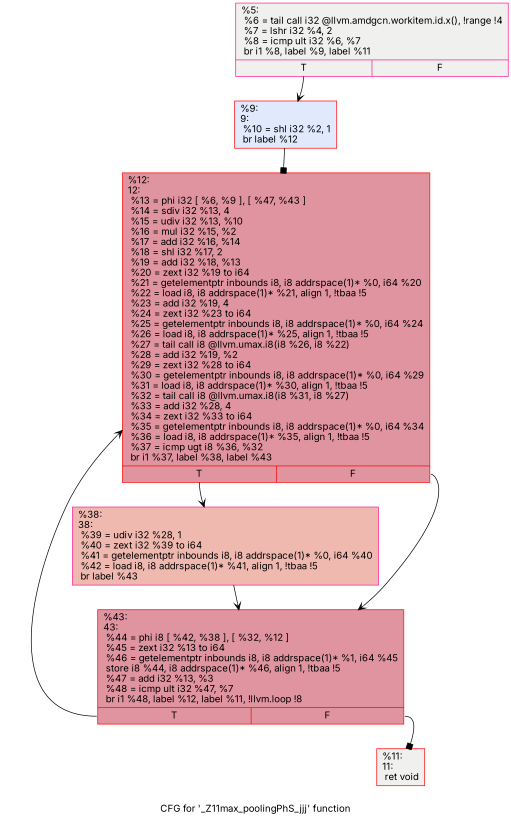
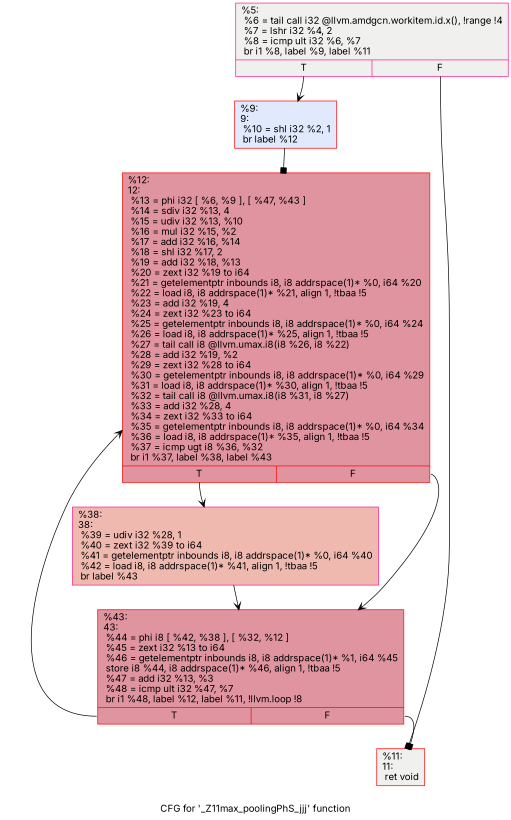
none -> (449, 412)
